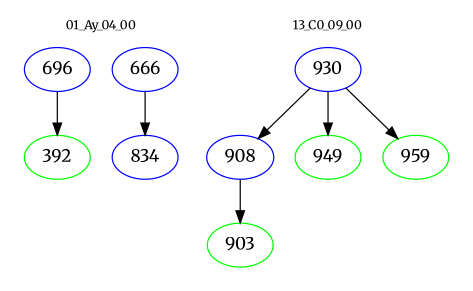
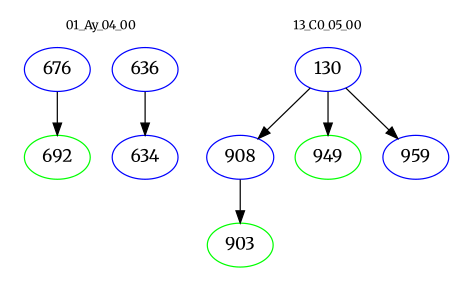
(328, 26) -> (328, 26)
(57, 70) -> (57, 70)
(145, 70) -> (145, 70)
(328, 70) -> (328, 70)
(57, 157) -> (57, 157)
(145, 157) -> (145, 157)
(416, 157) -> (416, 157)
